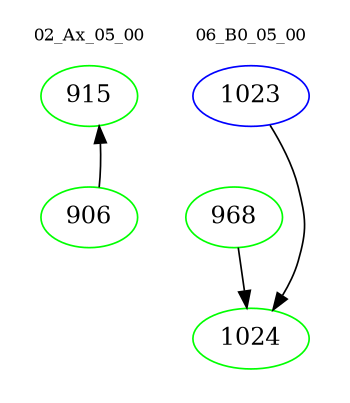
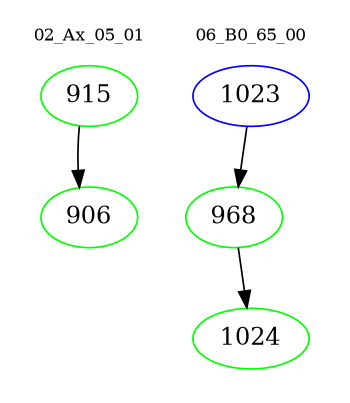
(89, 36) -> (89, 36)
(251, 36) -> (251, 36)
(101, 165) -> (78, 148)
(303, 209) -> (244, 148)
